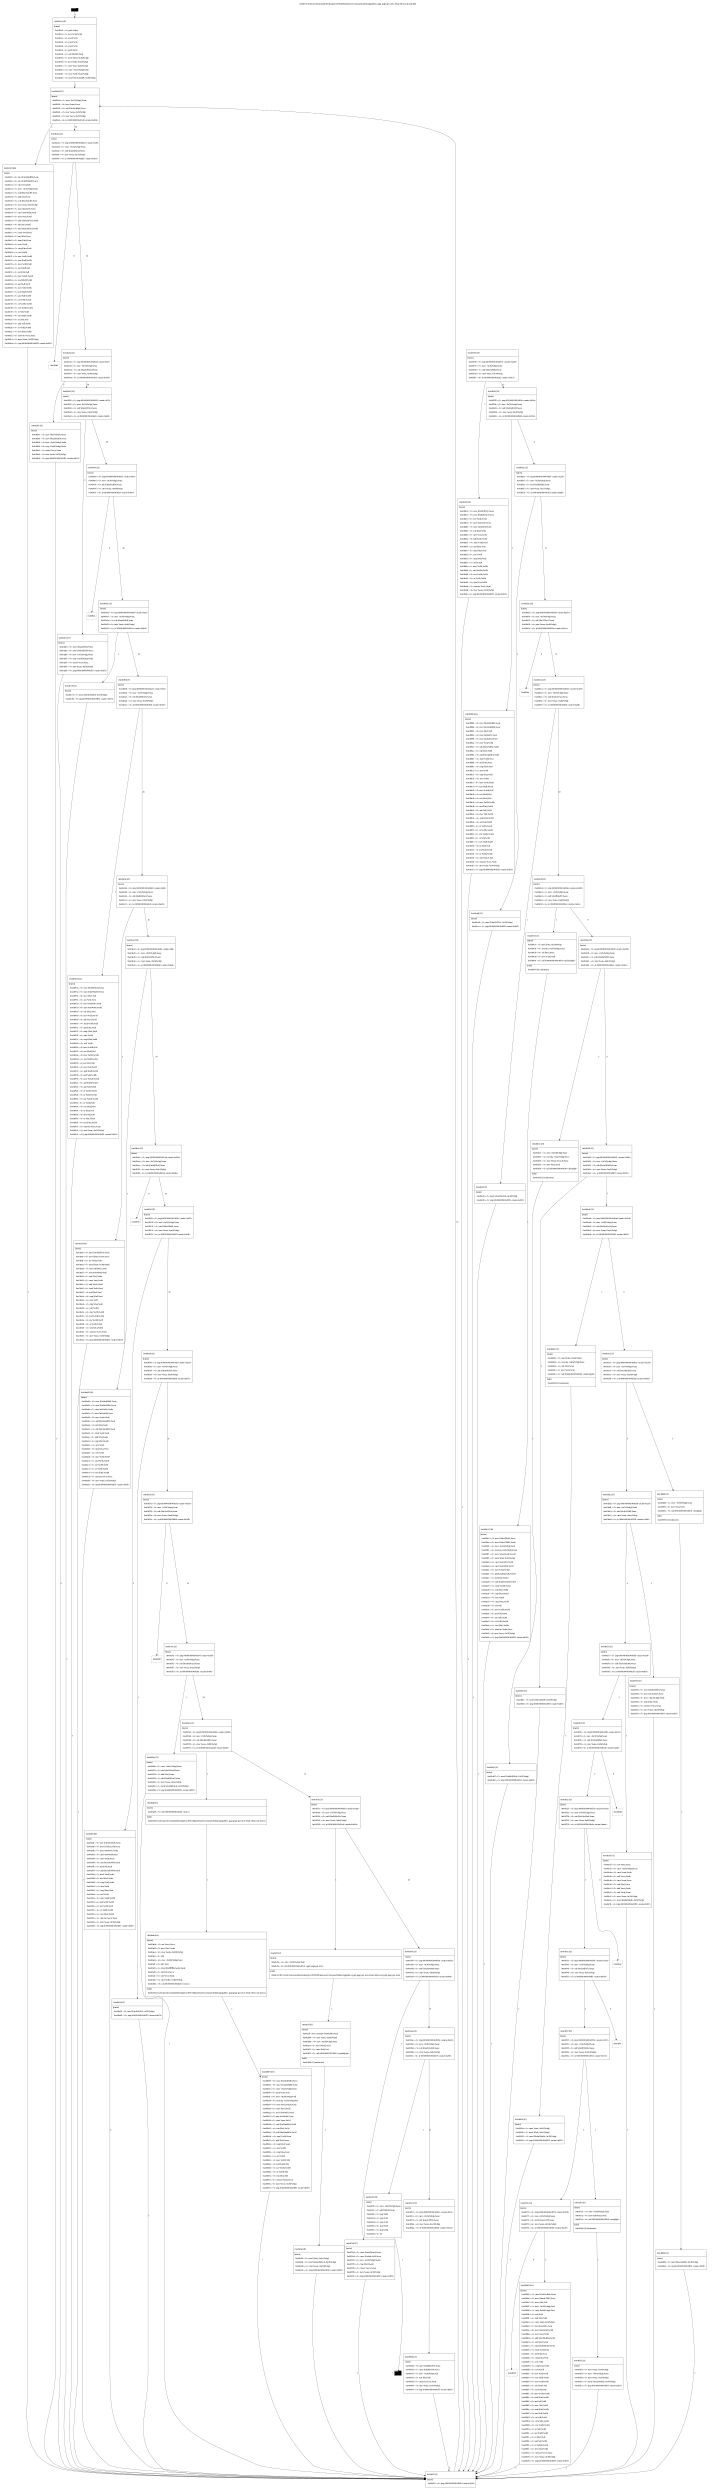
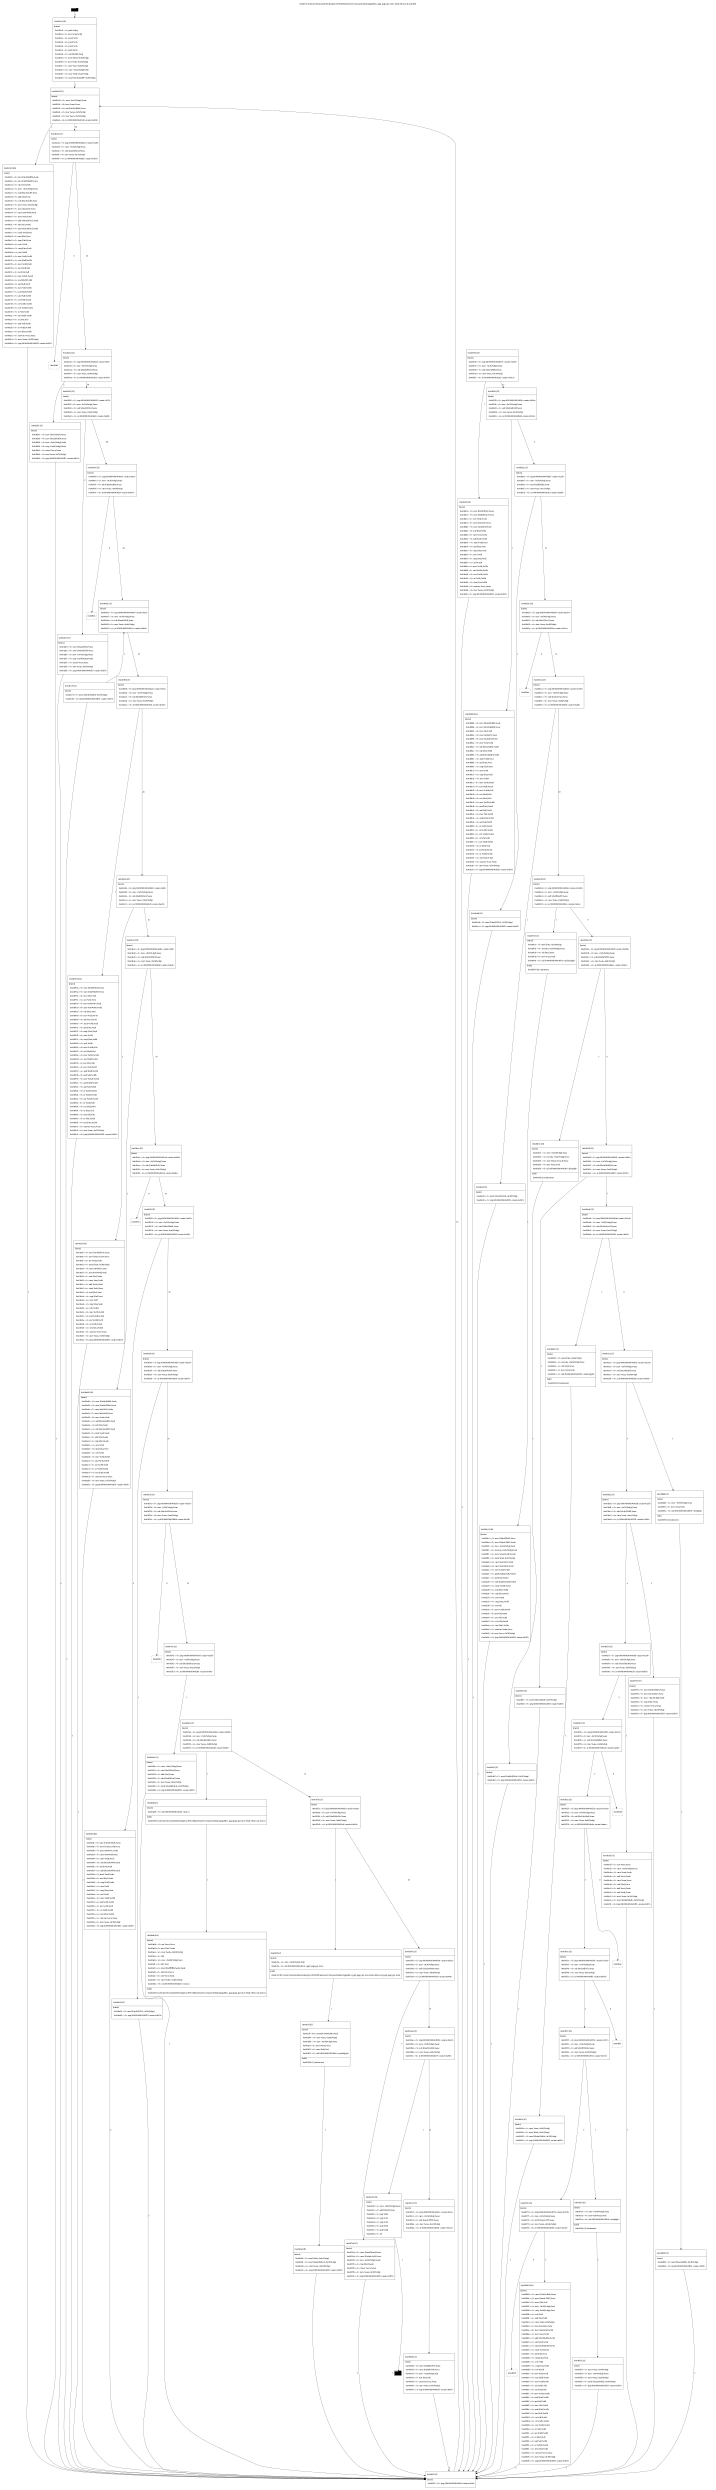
(115, 658) -> (122, 662)
(198, 1697) -> none
(286, 2130) -> none
